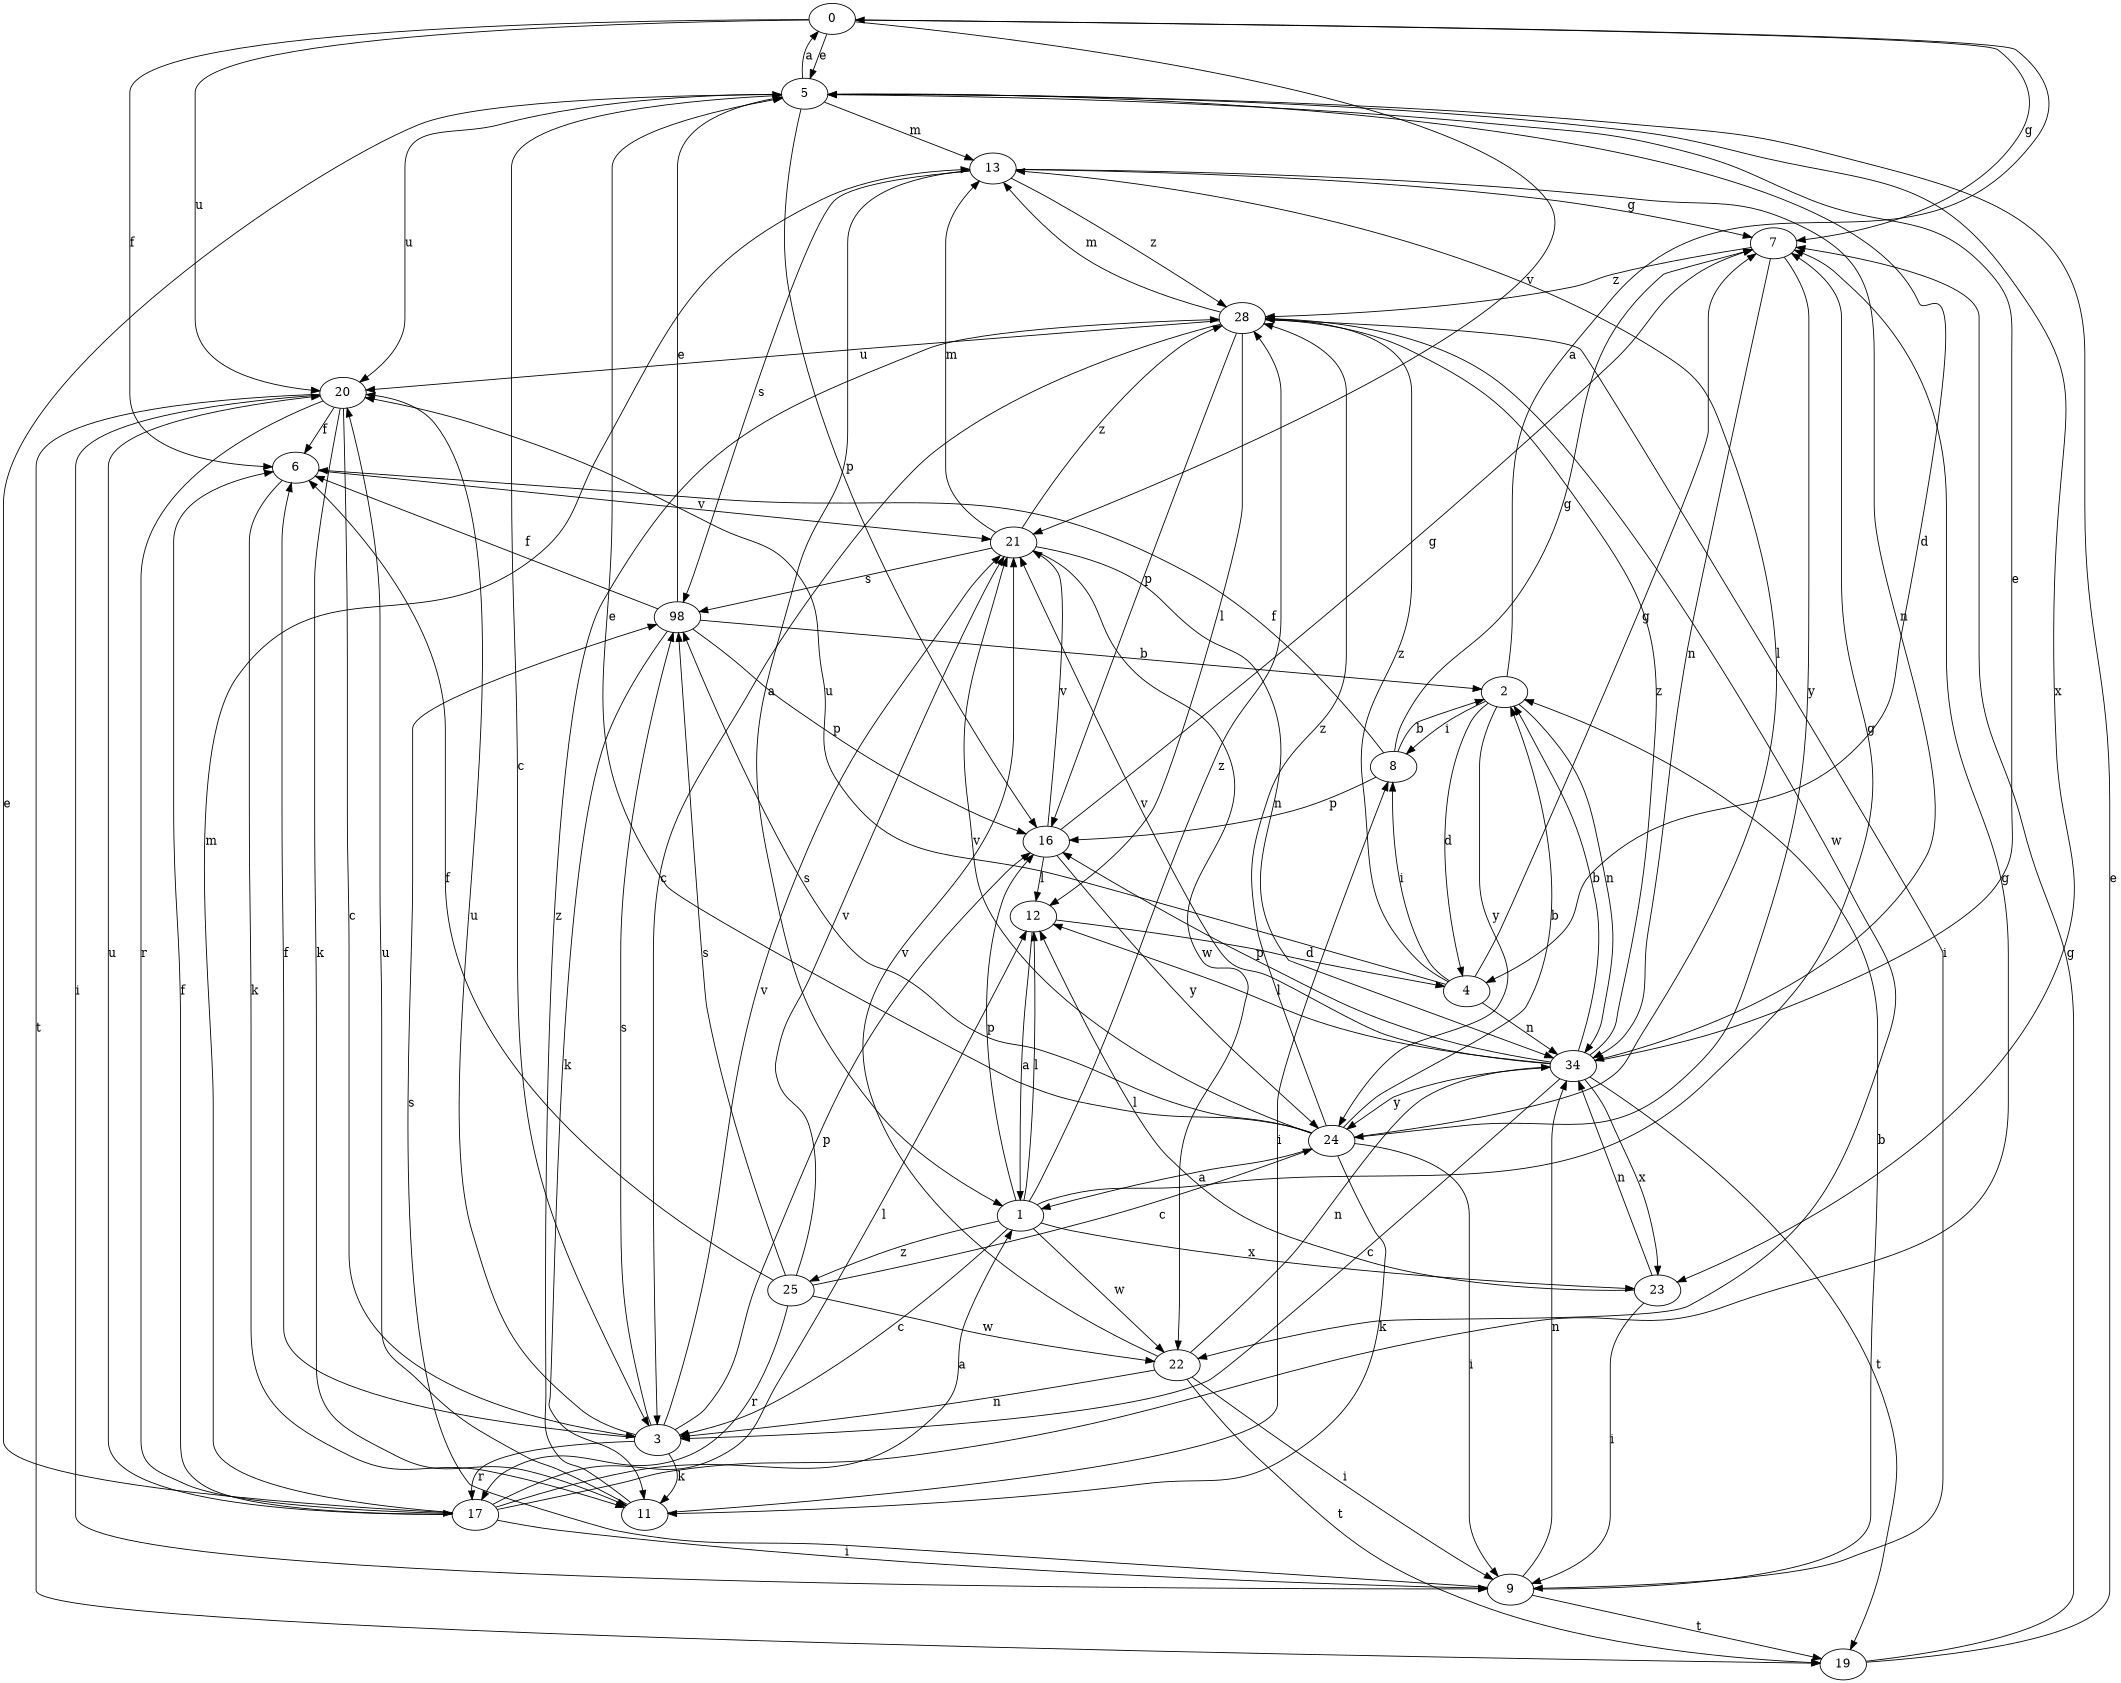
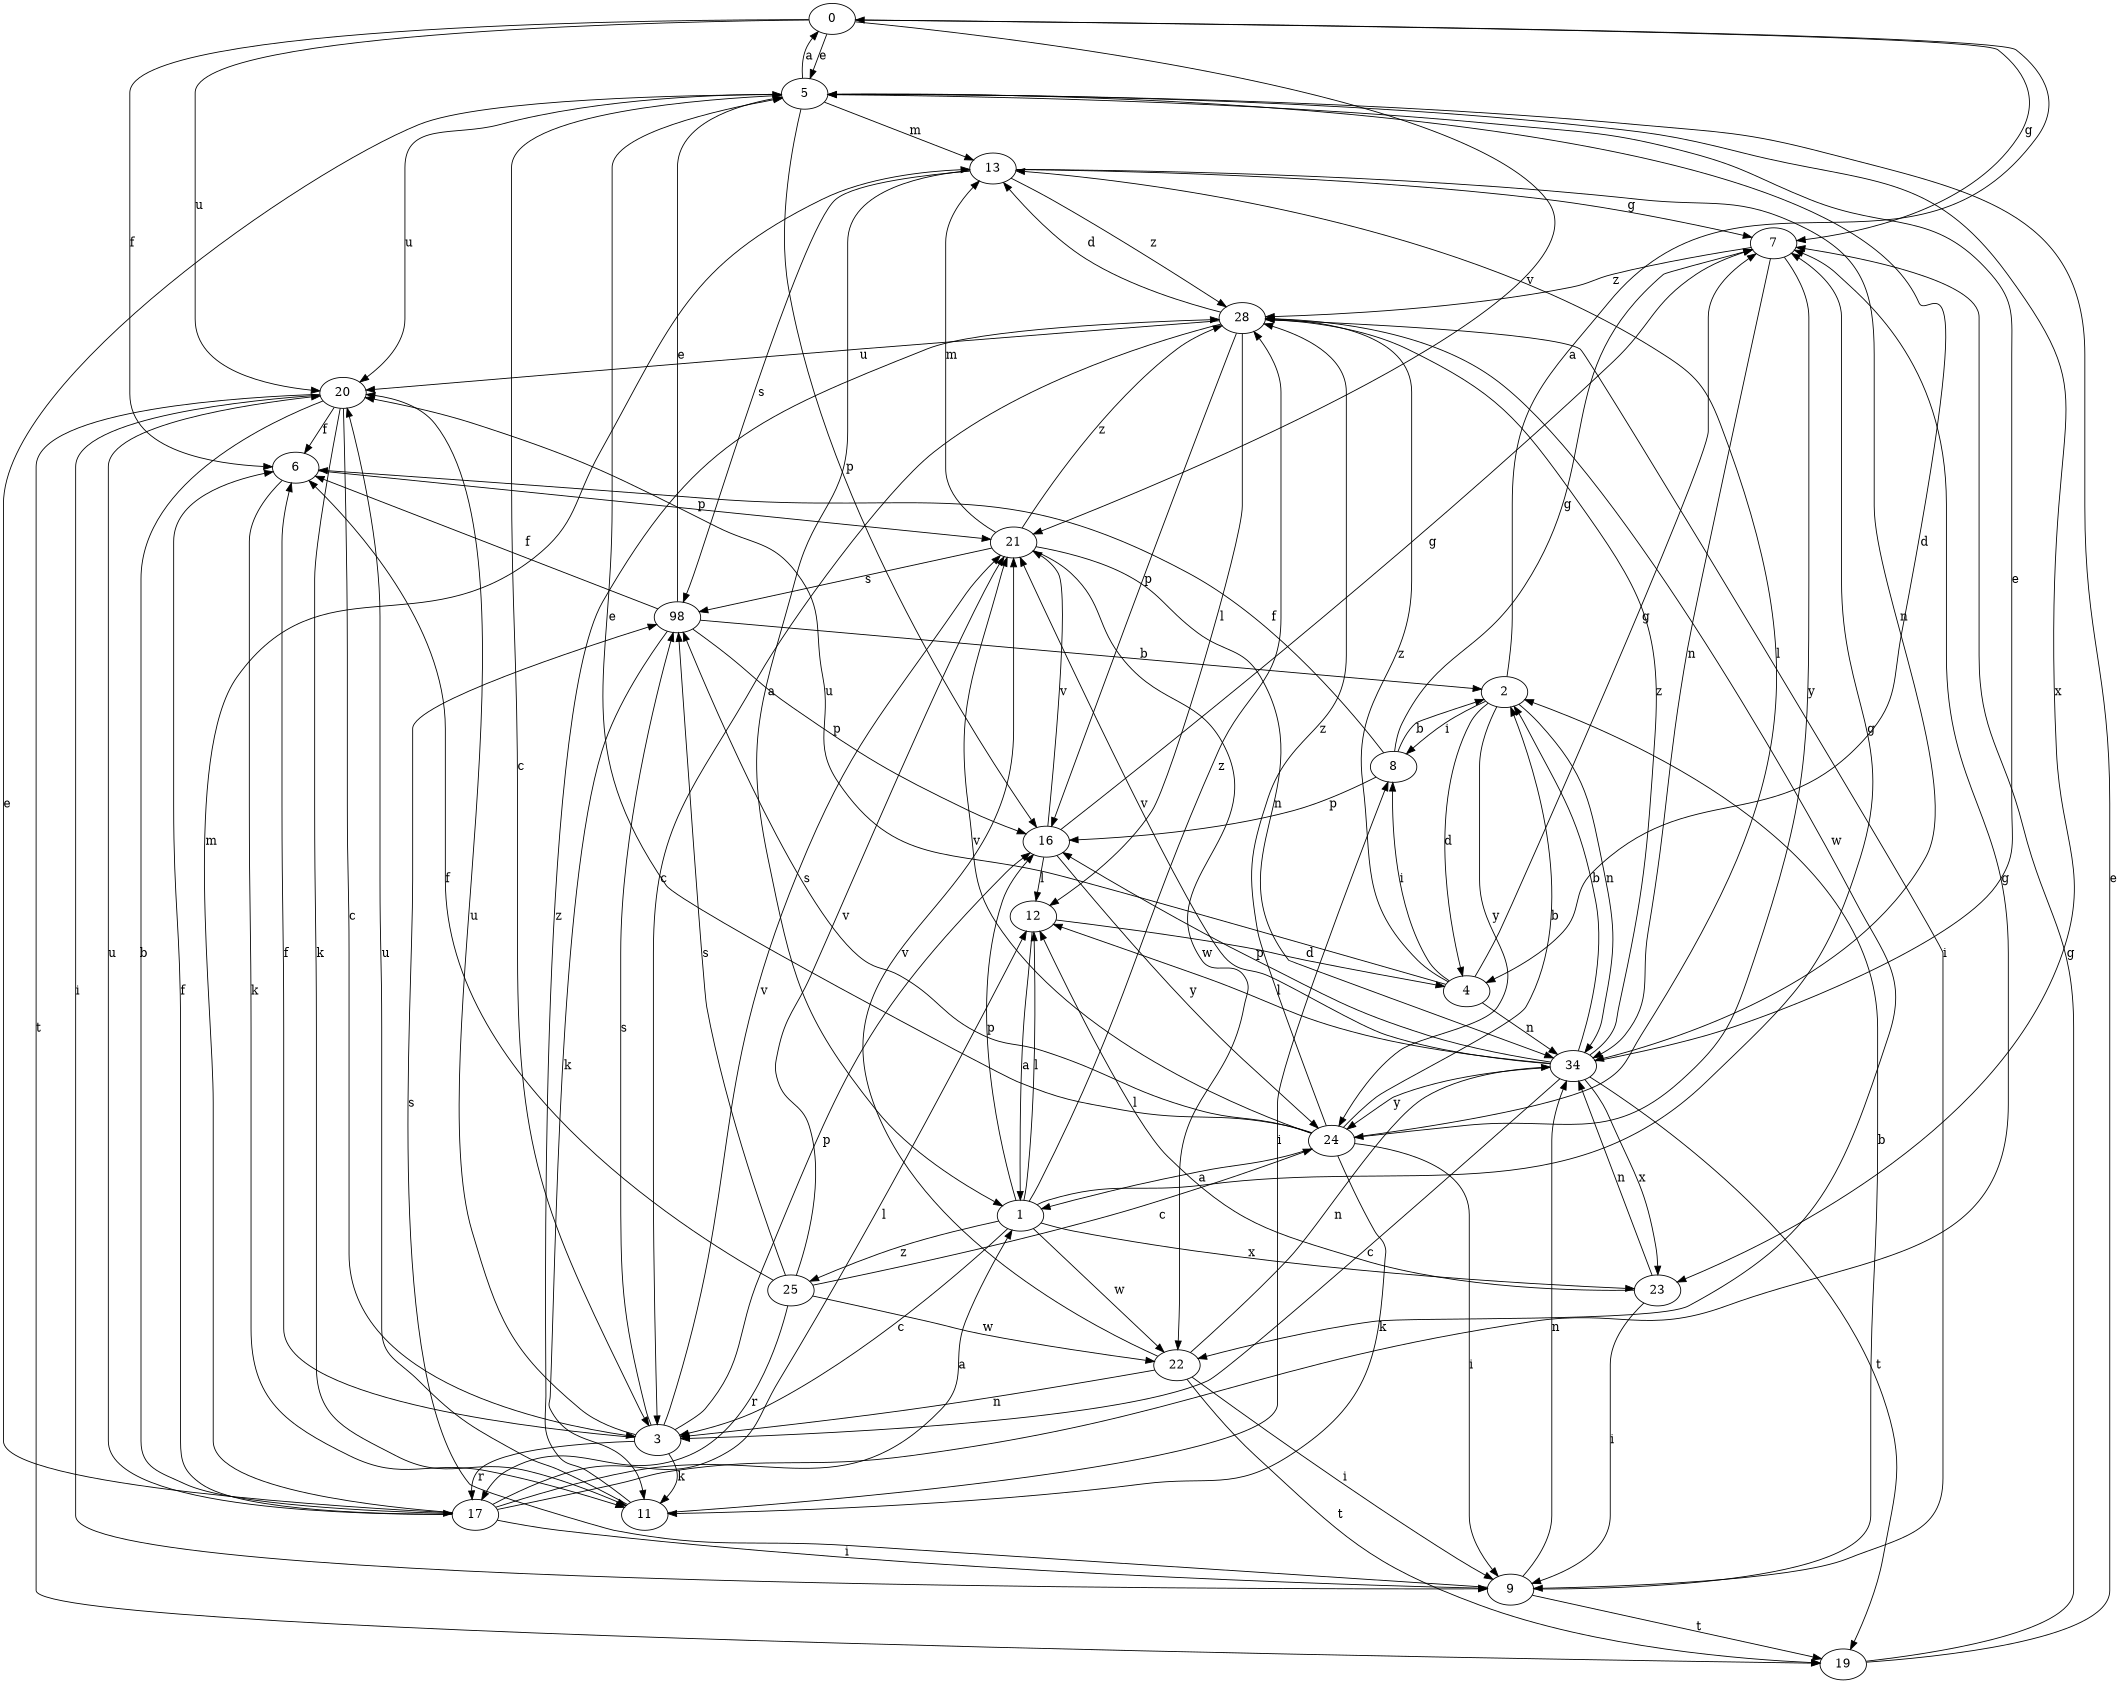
(1092, 243) -> (1092, 243)
(702, 505) -> (702, 505)
(144, 954) -> (144, 954)
